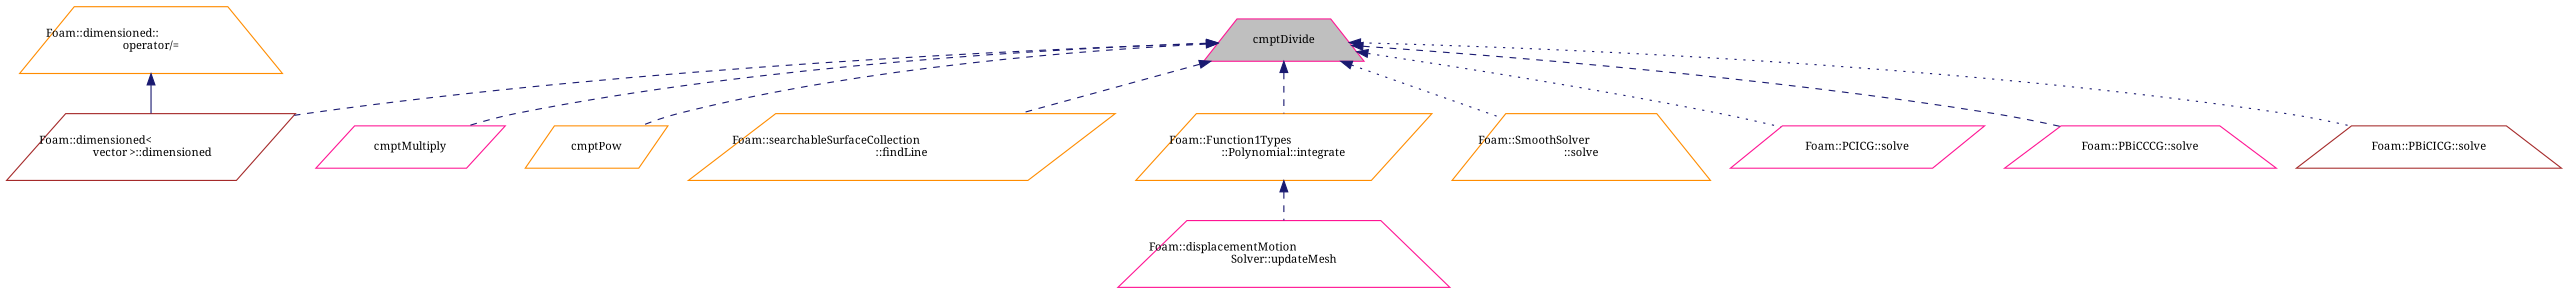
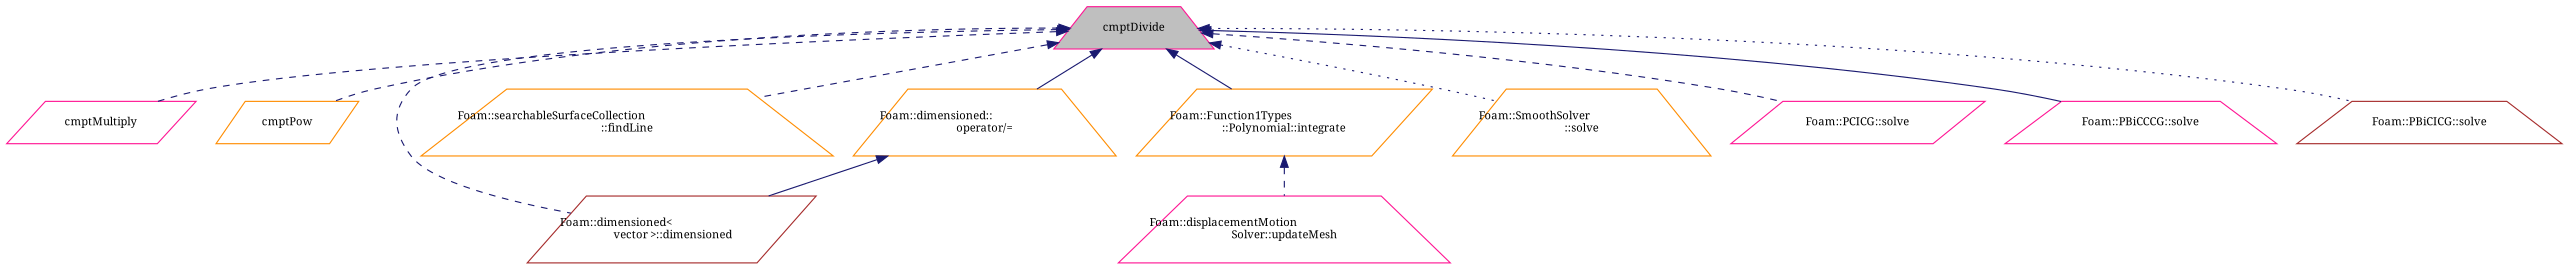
none -> (1064, 72)
(1713, 77) -> (1637, 52)
(1575, 87) -> (1499, 59)
(1284, 93) -> (1204, 72)
(902, 147) -> (627, 123)
